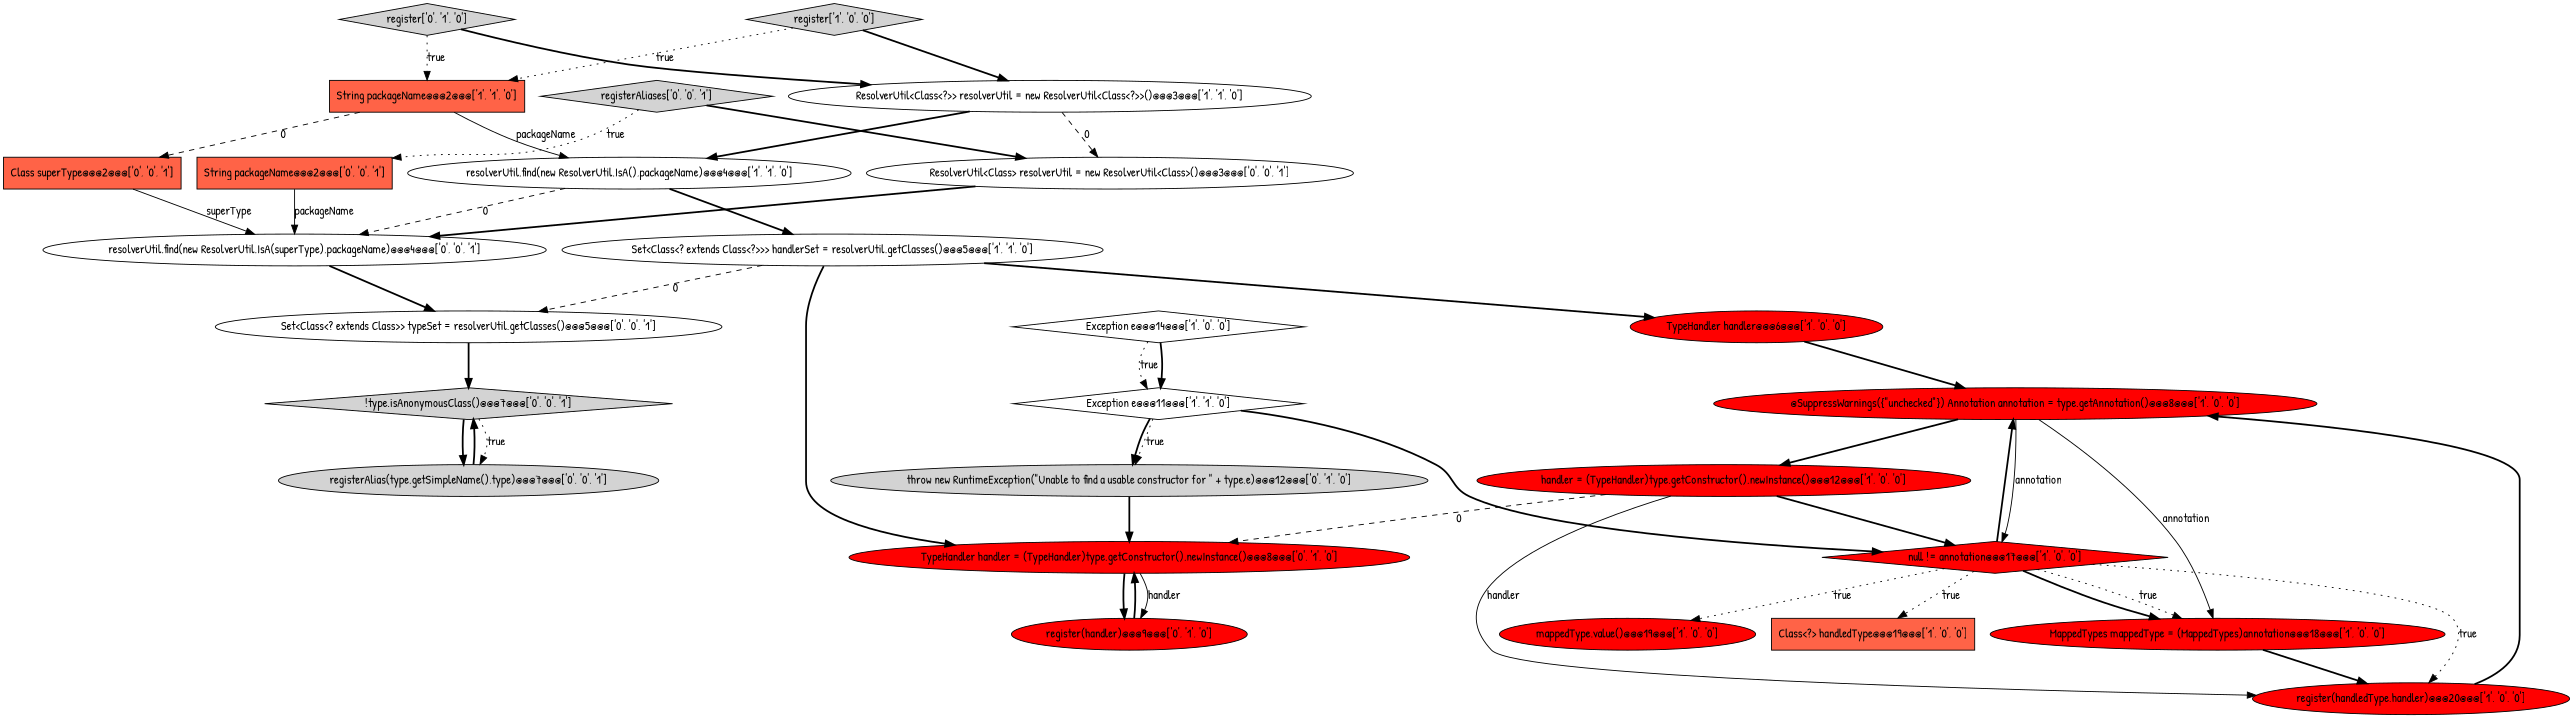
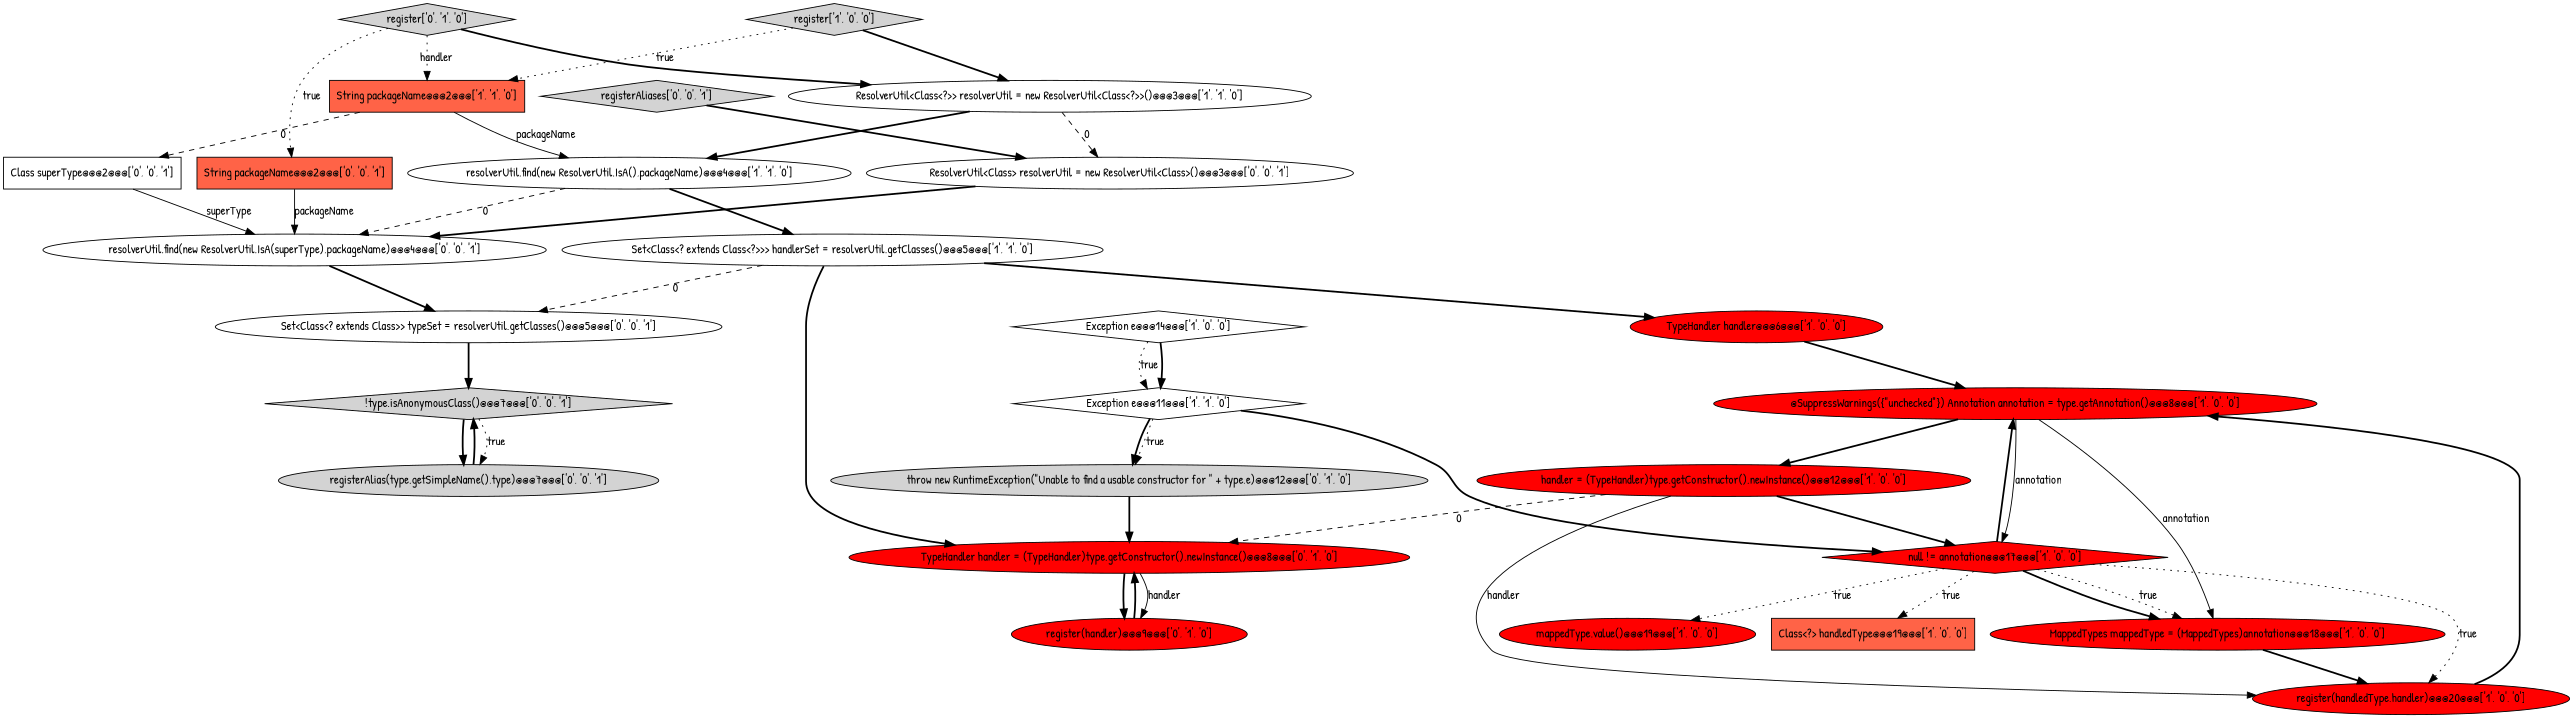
(436, 58) -> (436, 58)
(524, 152) -> (313, 68)
(92, 173) -> (92, 173)
